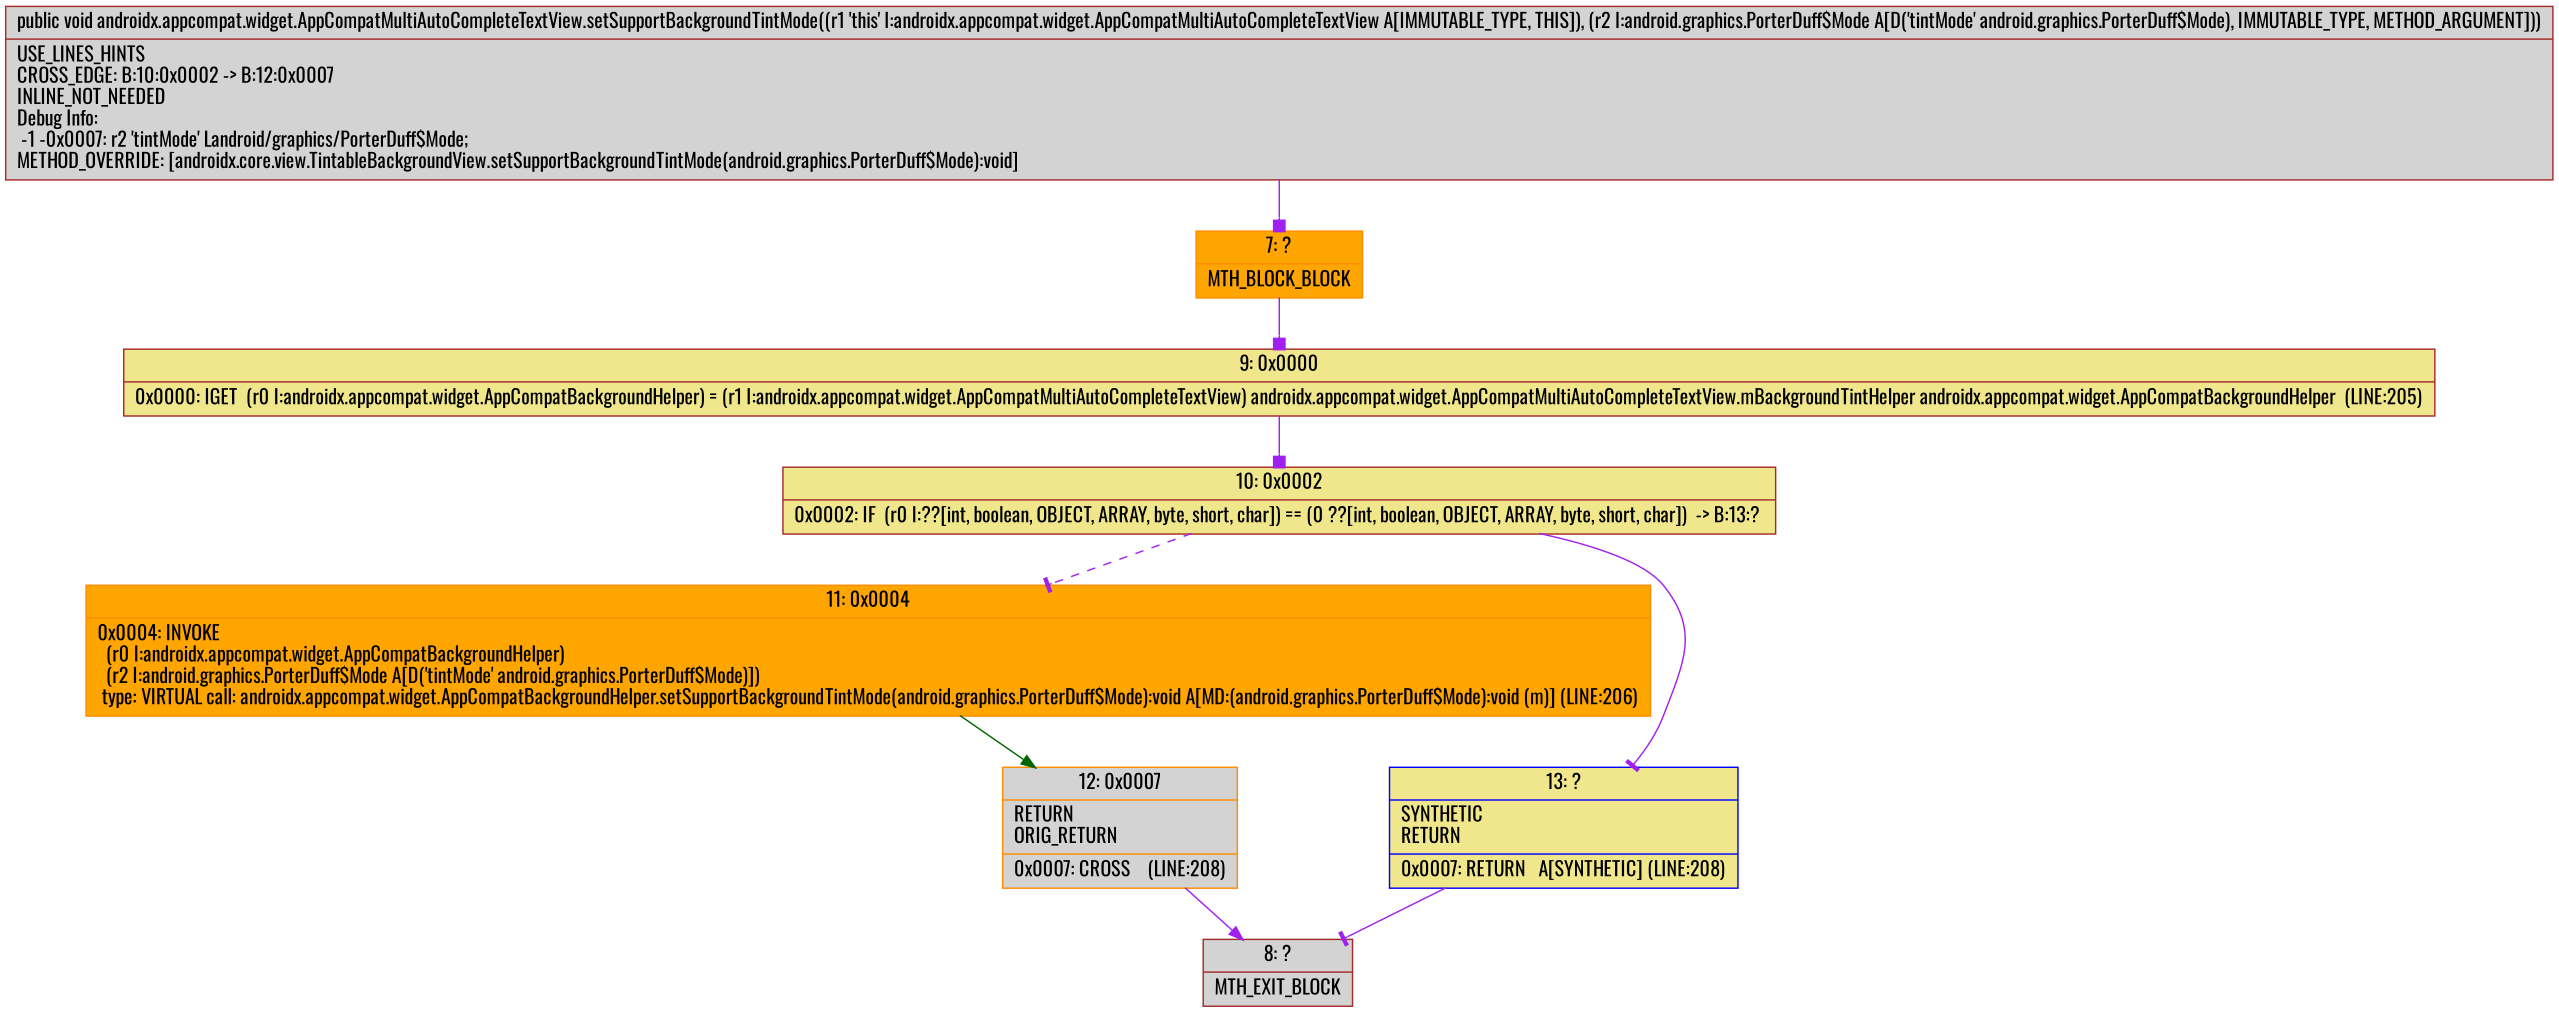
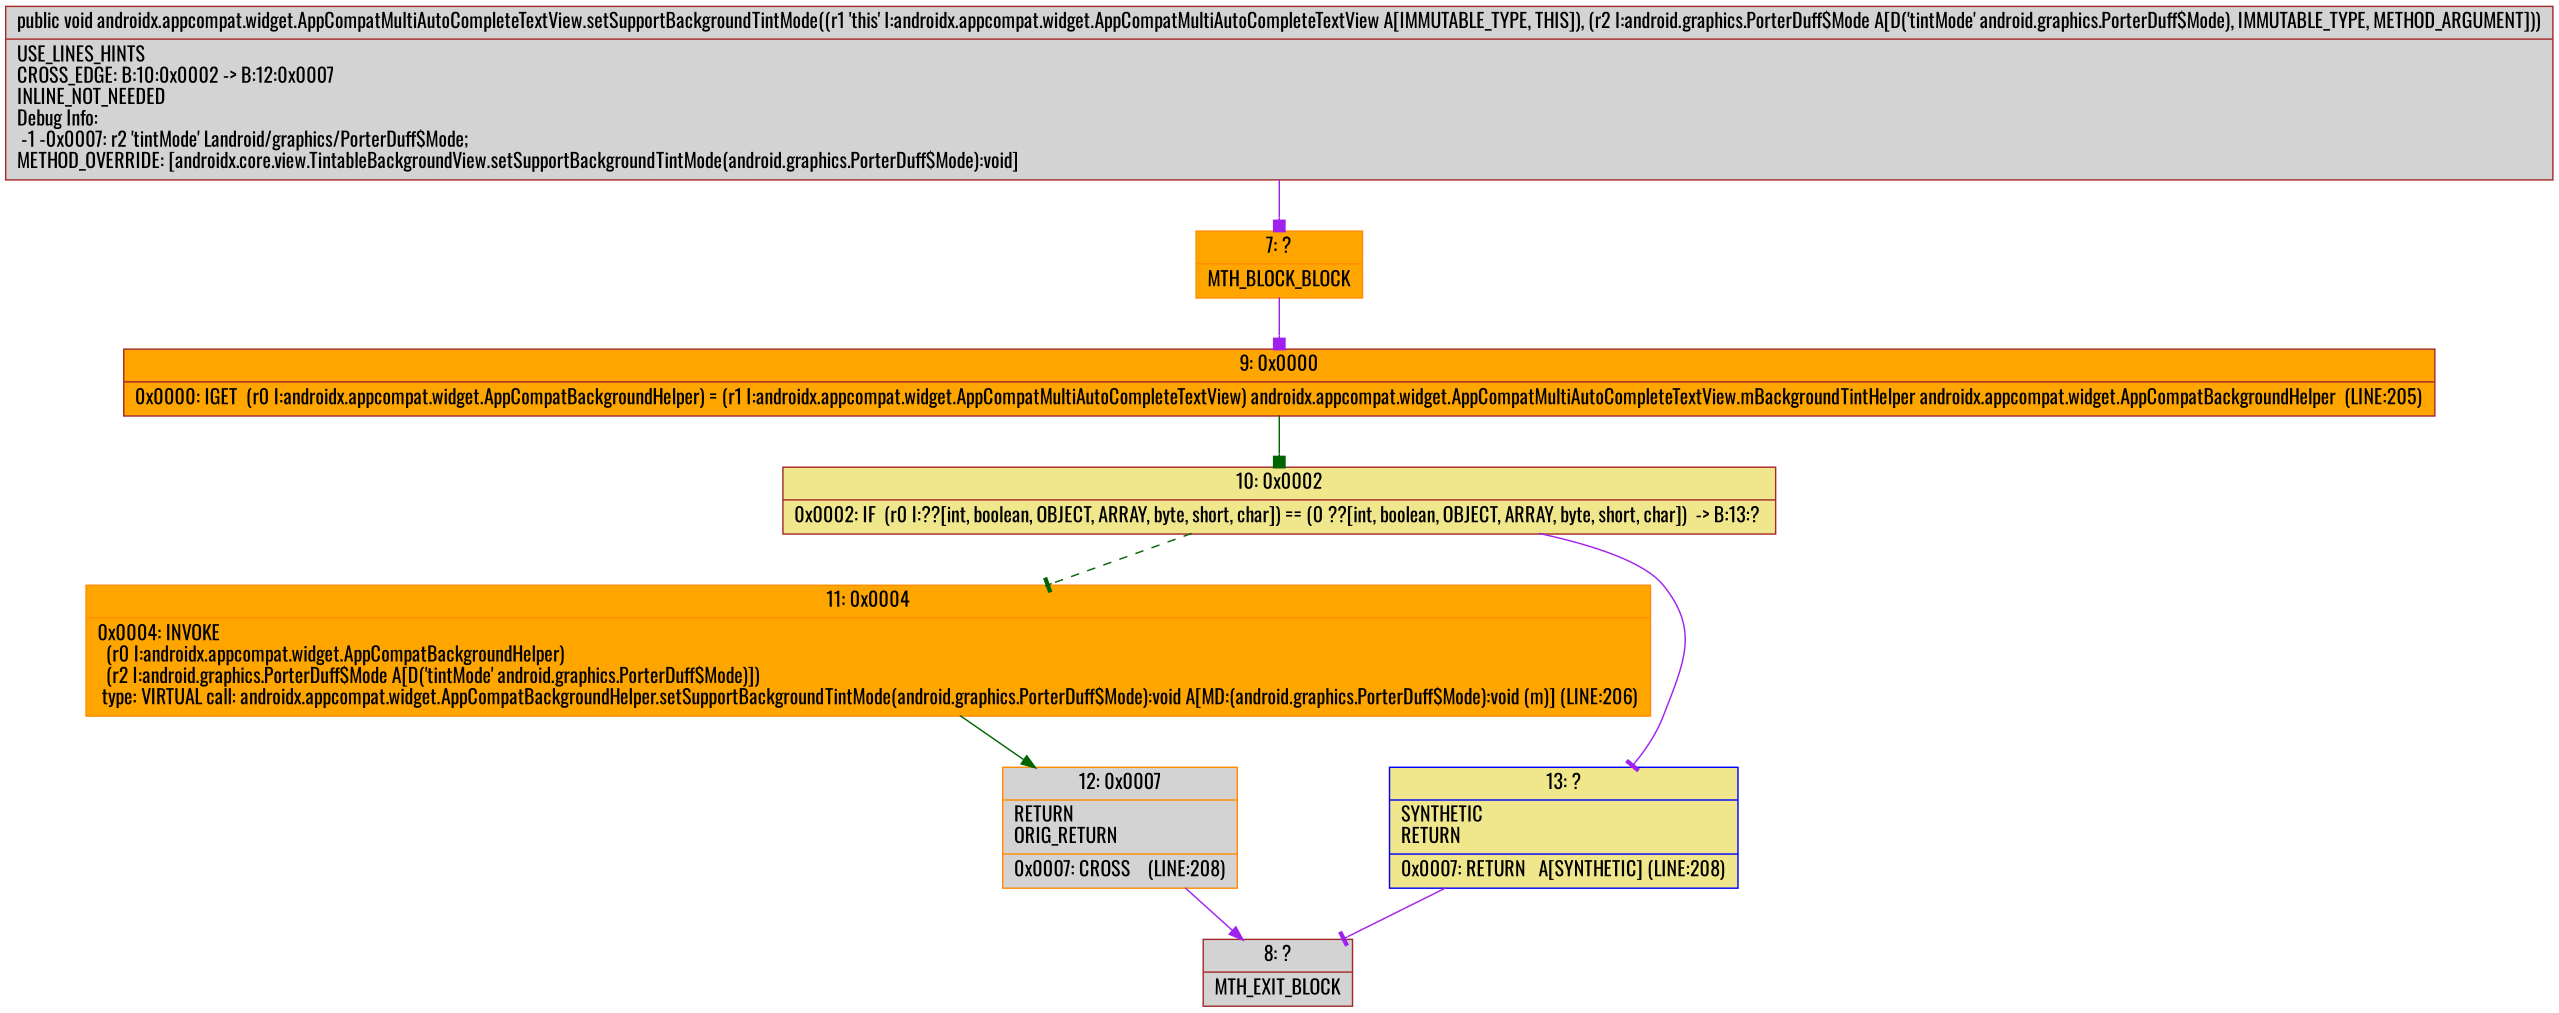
(1279, 383) -> (1279, 383)
(1279, 434) -> (1279, 434)
(1122, 558) -> (1122, 558)
